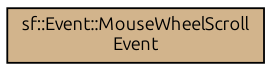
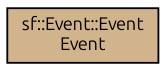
(136, 36) -> (83, 36)
